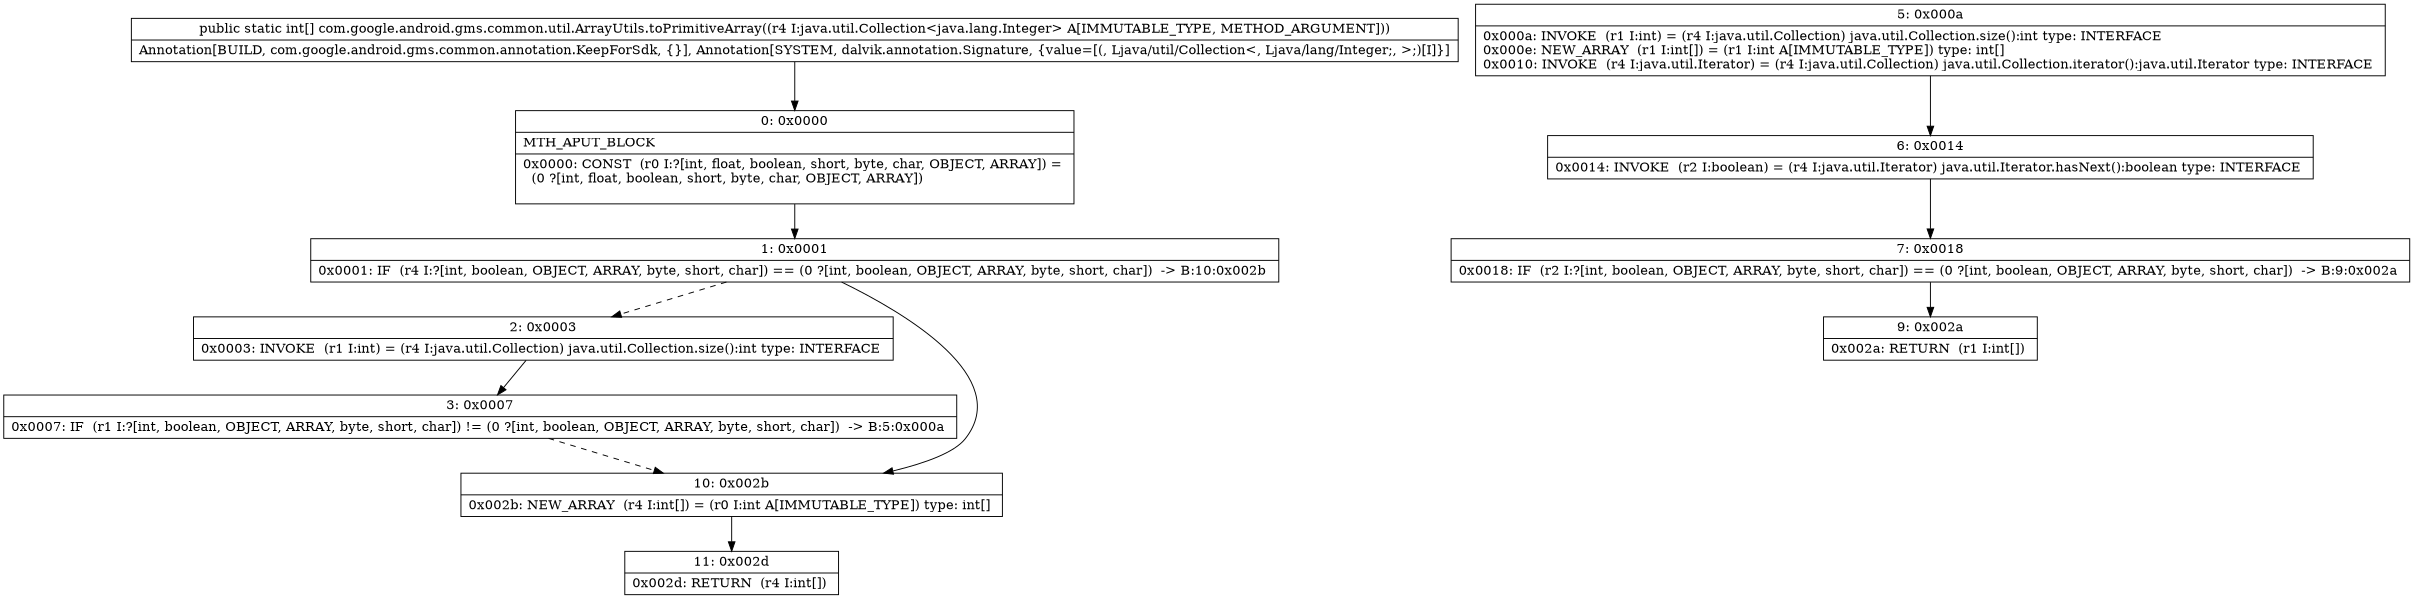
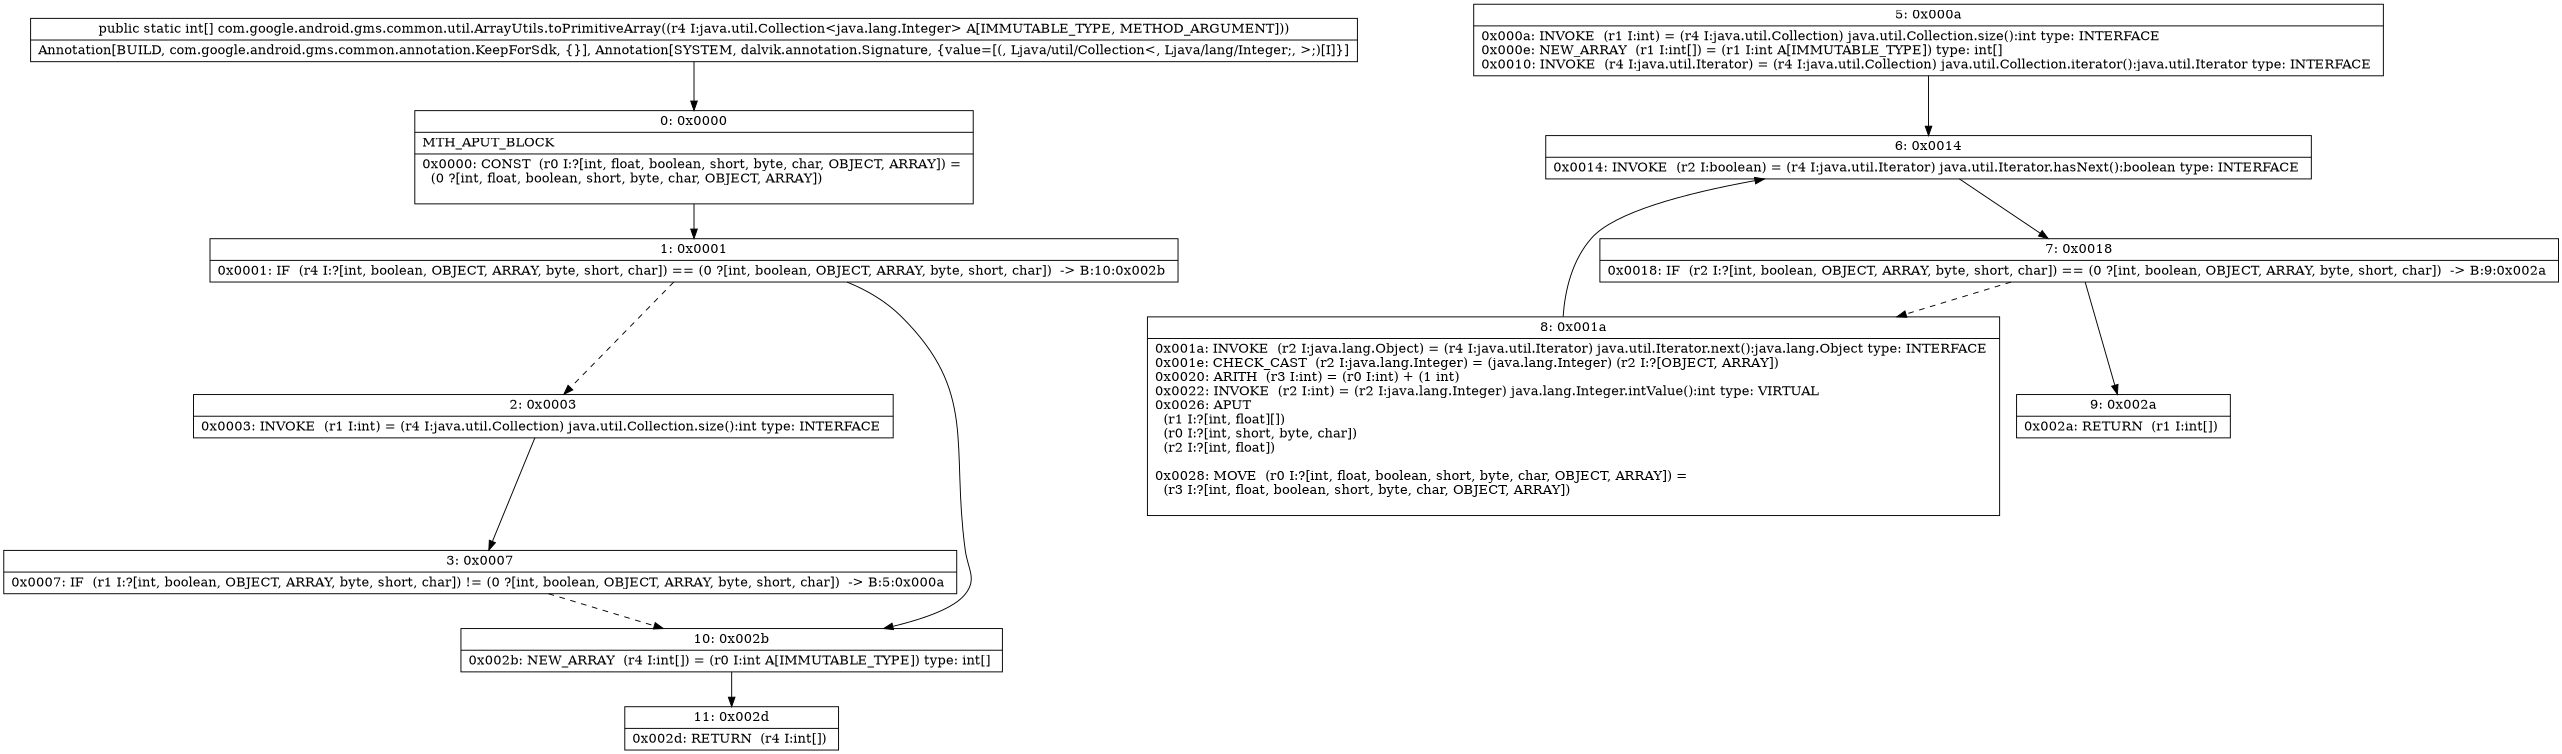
none -> (1574, 416)
